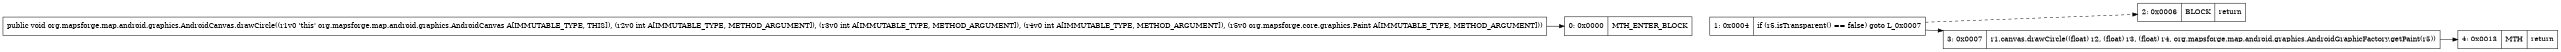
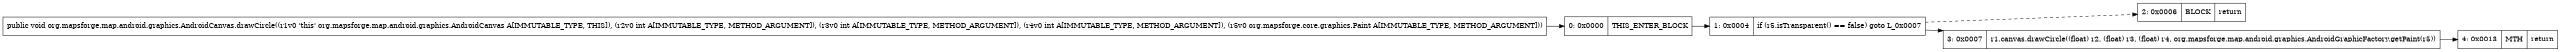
(1650, 26) -> (1650, 26)
none -> (1698, 26)
